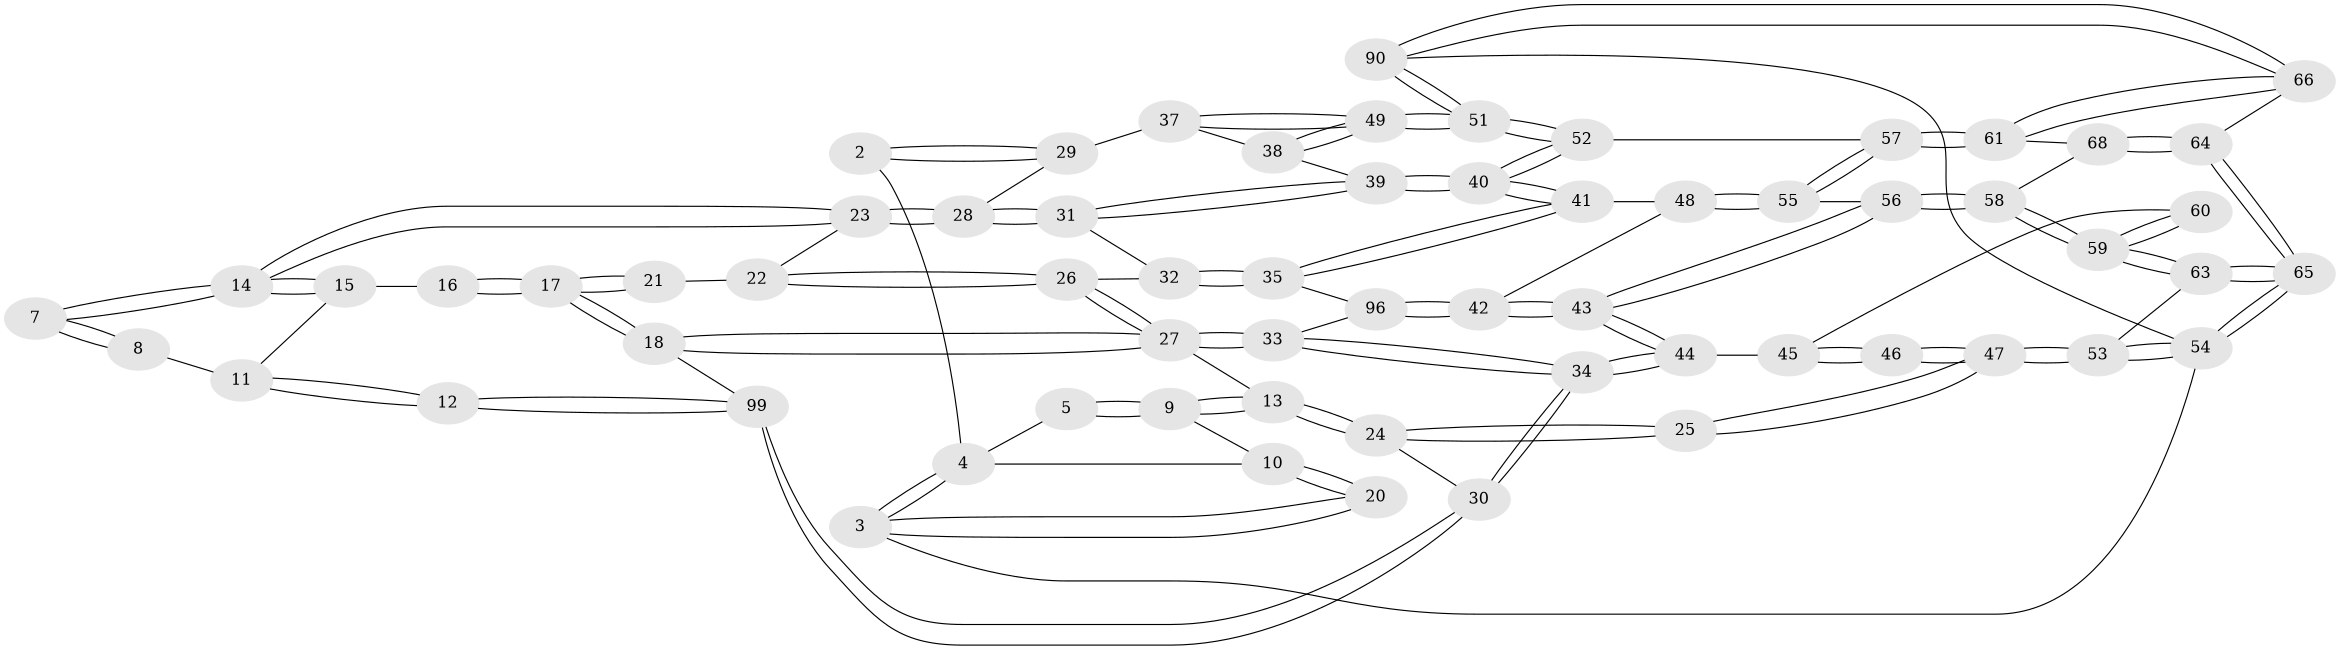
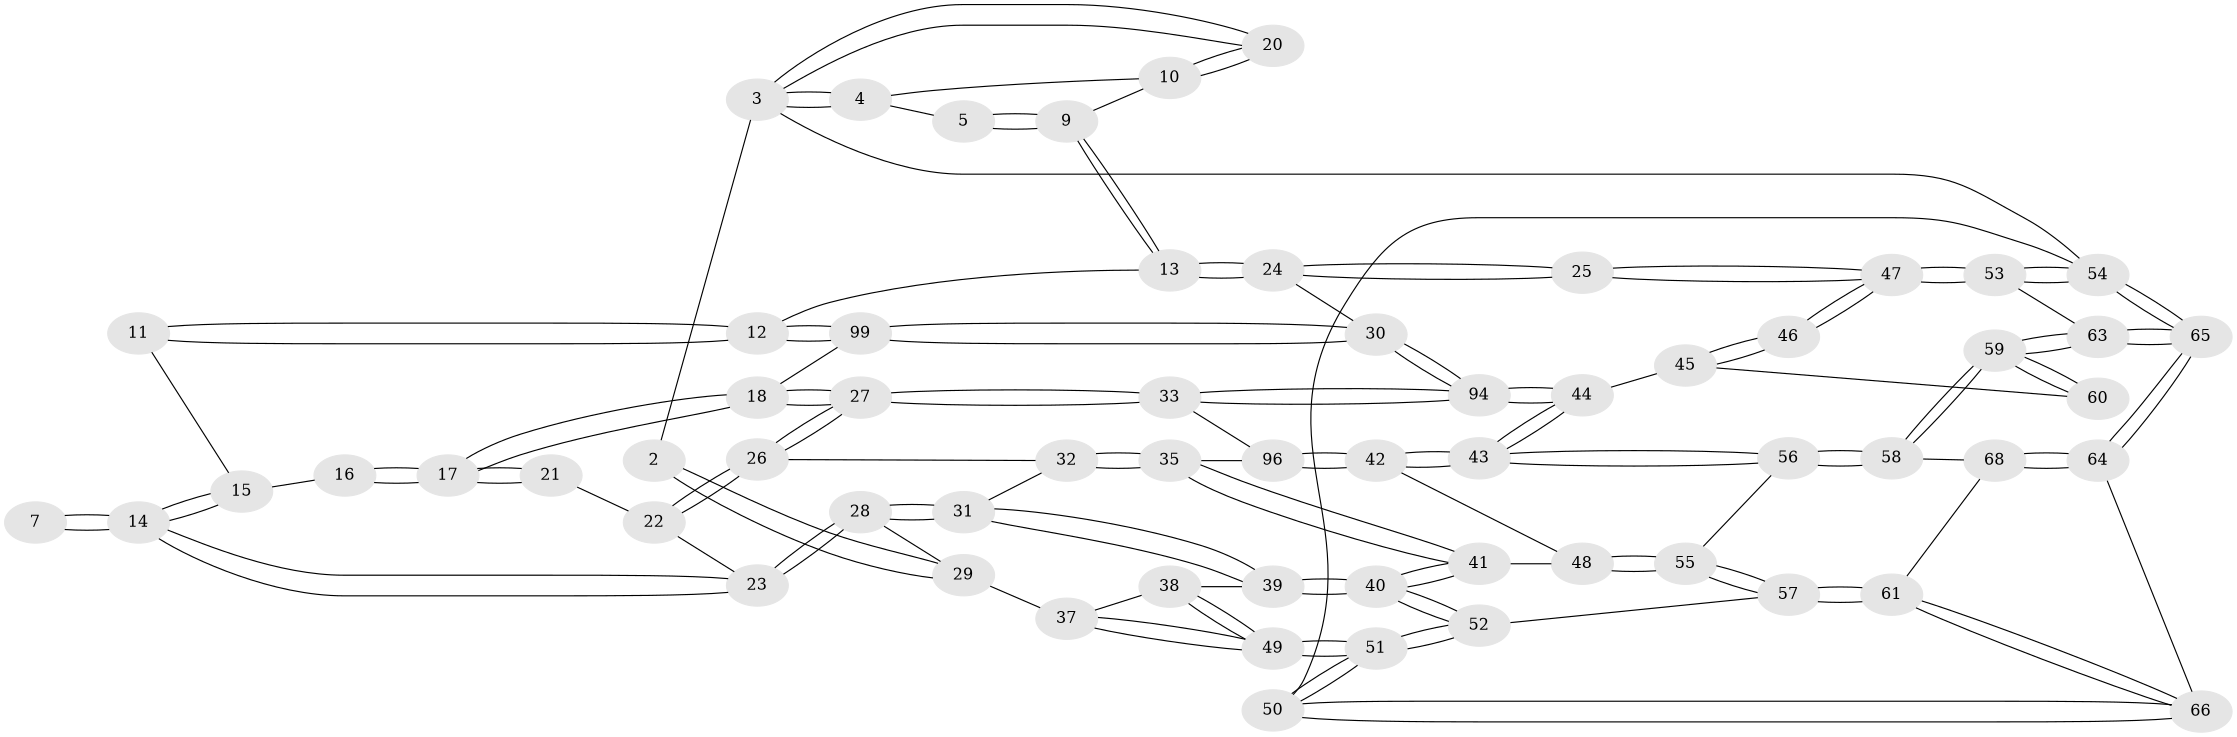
(1376, 60) -> (1273, 710)
(935, 302) -> (706, 280)
(139, 349) -> none
(1221, 371) -> (958, 280)
(1582, 372) -> (1479, 395)
